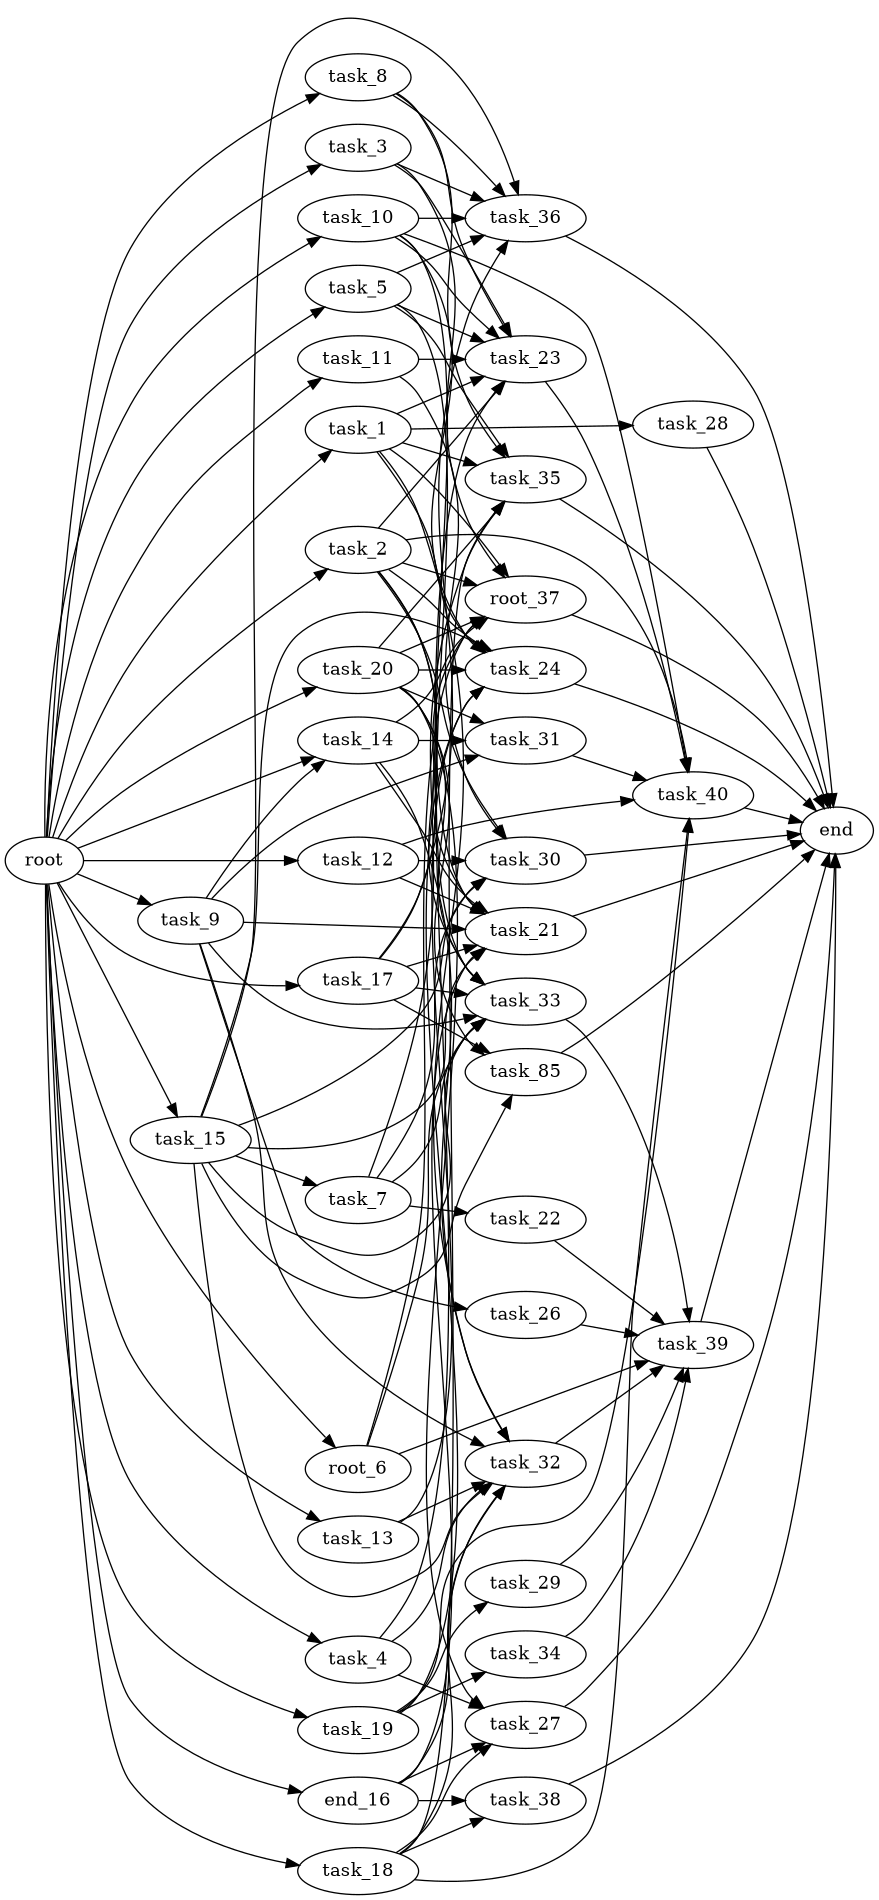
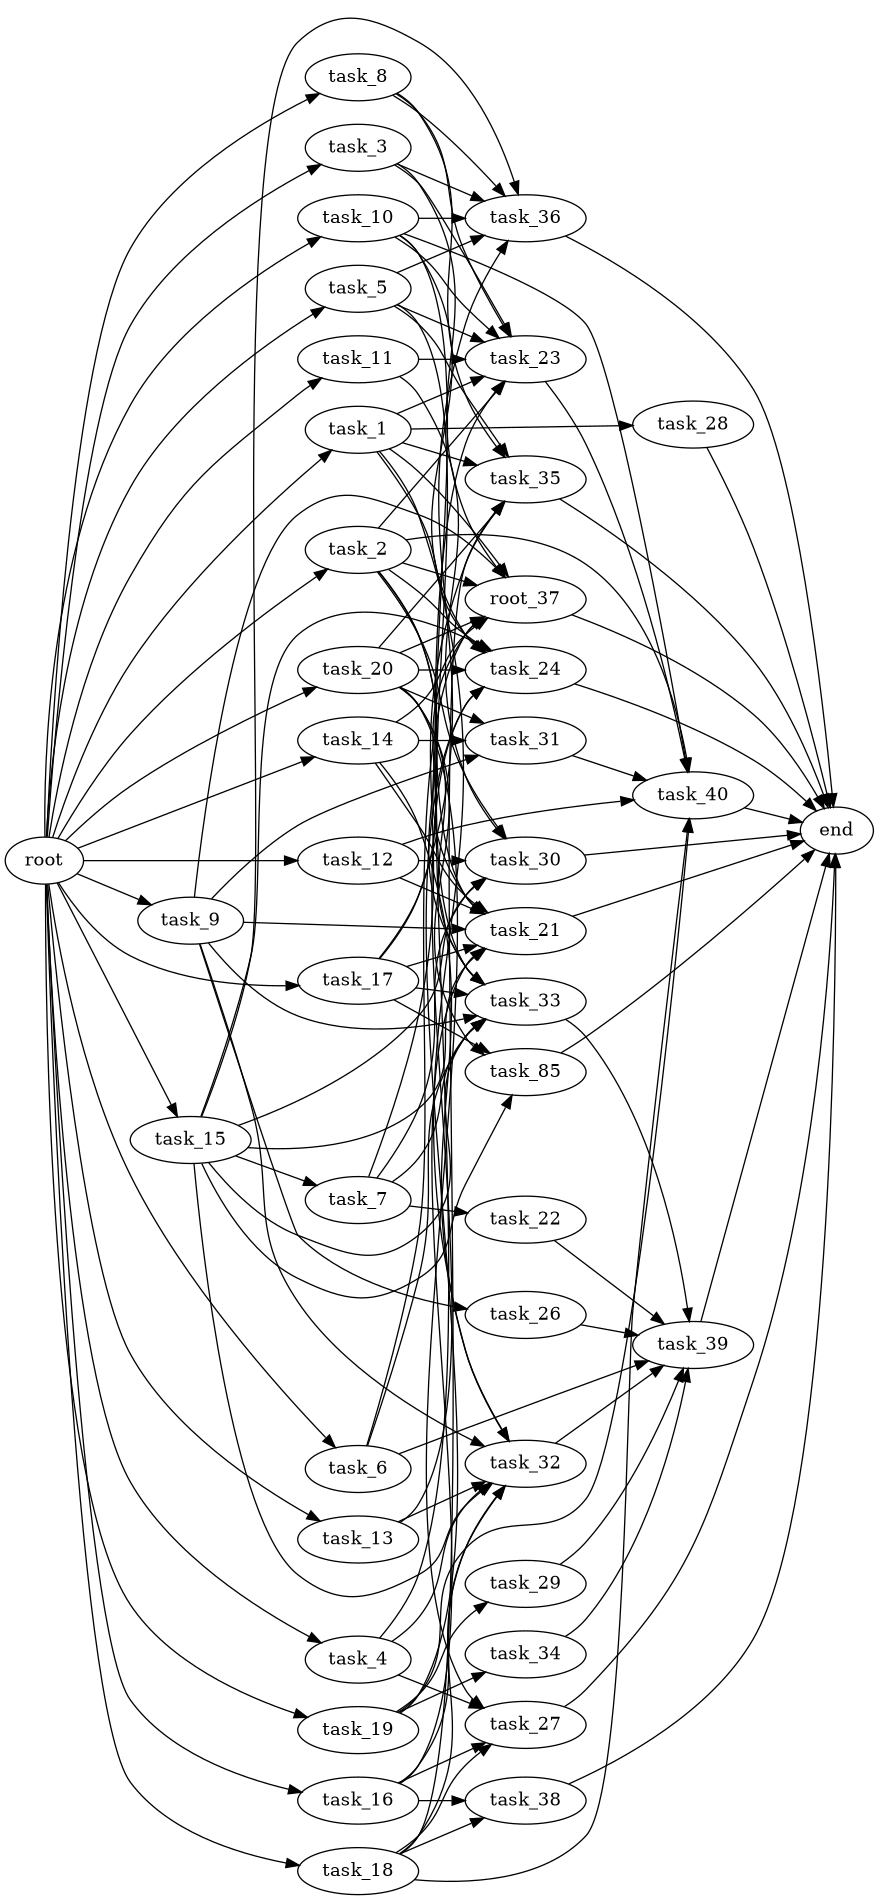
(245, 843) -> (266, 563)
(358, 1469) -> (358, 1469)
(358, 1801) -> (358, 1801)
